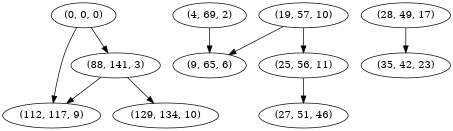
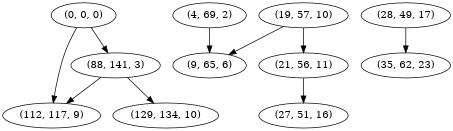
(304, 65) -> (304, 65)
(406, 65) -> (406, 65)
(304, 116) -> (304, 116)
